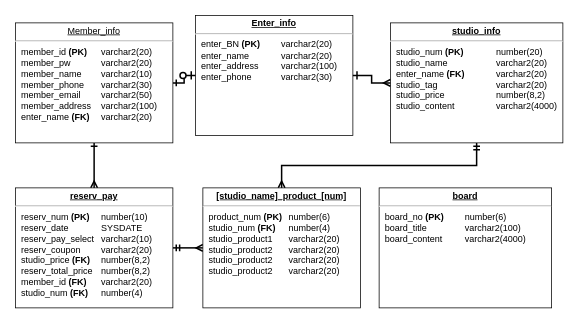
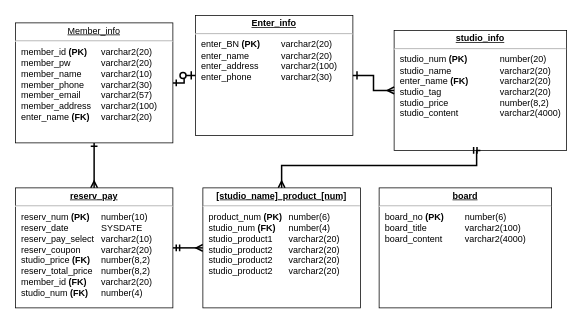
(87, 66) -> (87, 66)
(477, 83) -> (480, 90)
